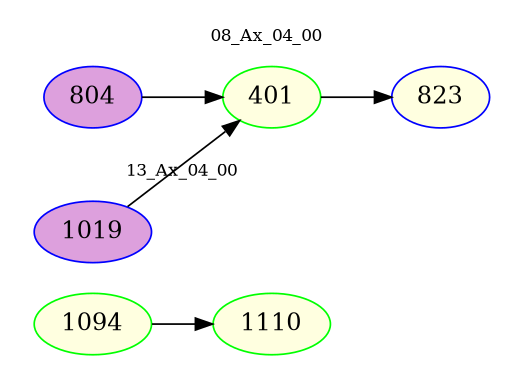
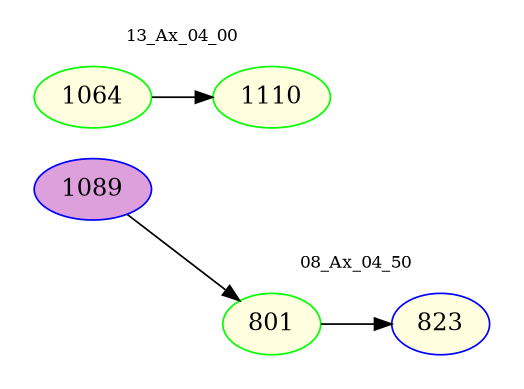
(267, 37) -> (356, 264)
(93, 97) -> none
(272, 97) -> (272, 324)
(93, 232) -> (93, 189)
(93, 324) -> (93, 97)
